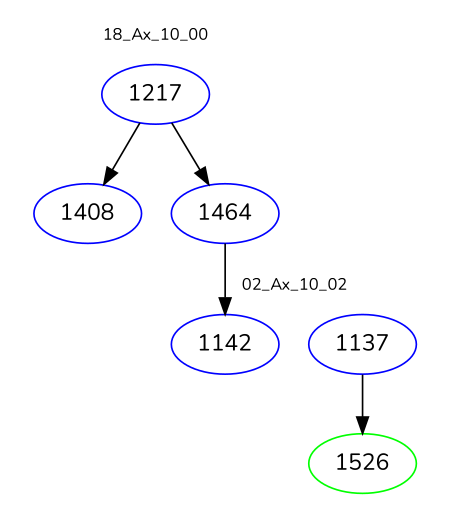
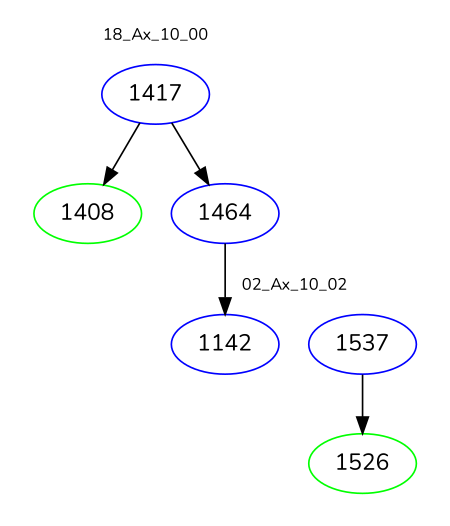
(156, 94) -> (156, 94)
(88, 214) -> (88, 214)
(363, 344) -> (363, 344)
